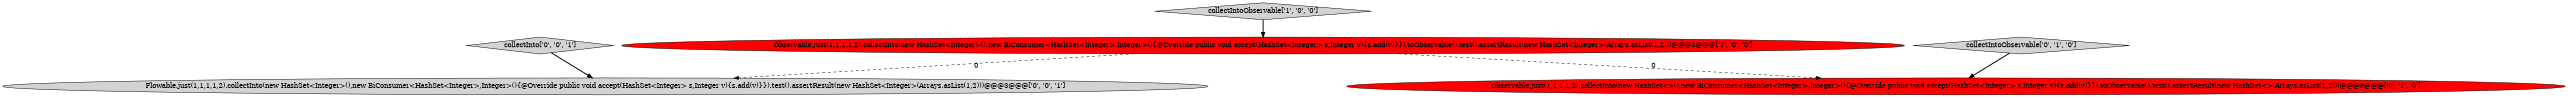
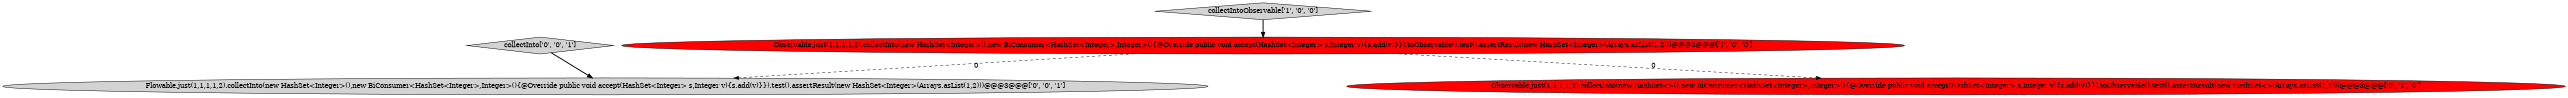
(2021, 46) -> none
